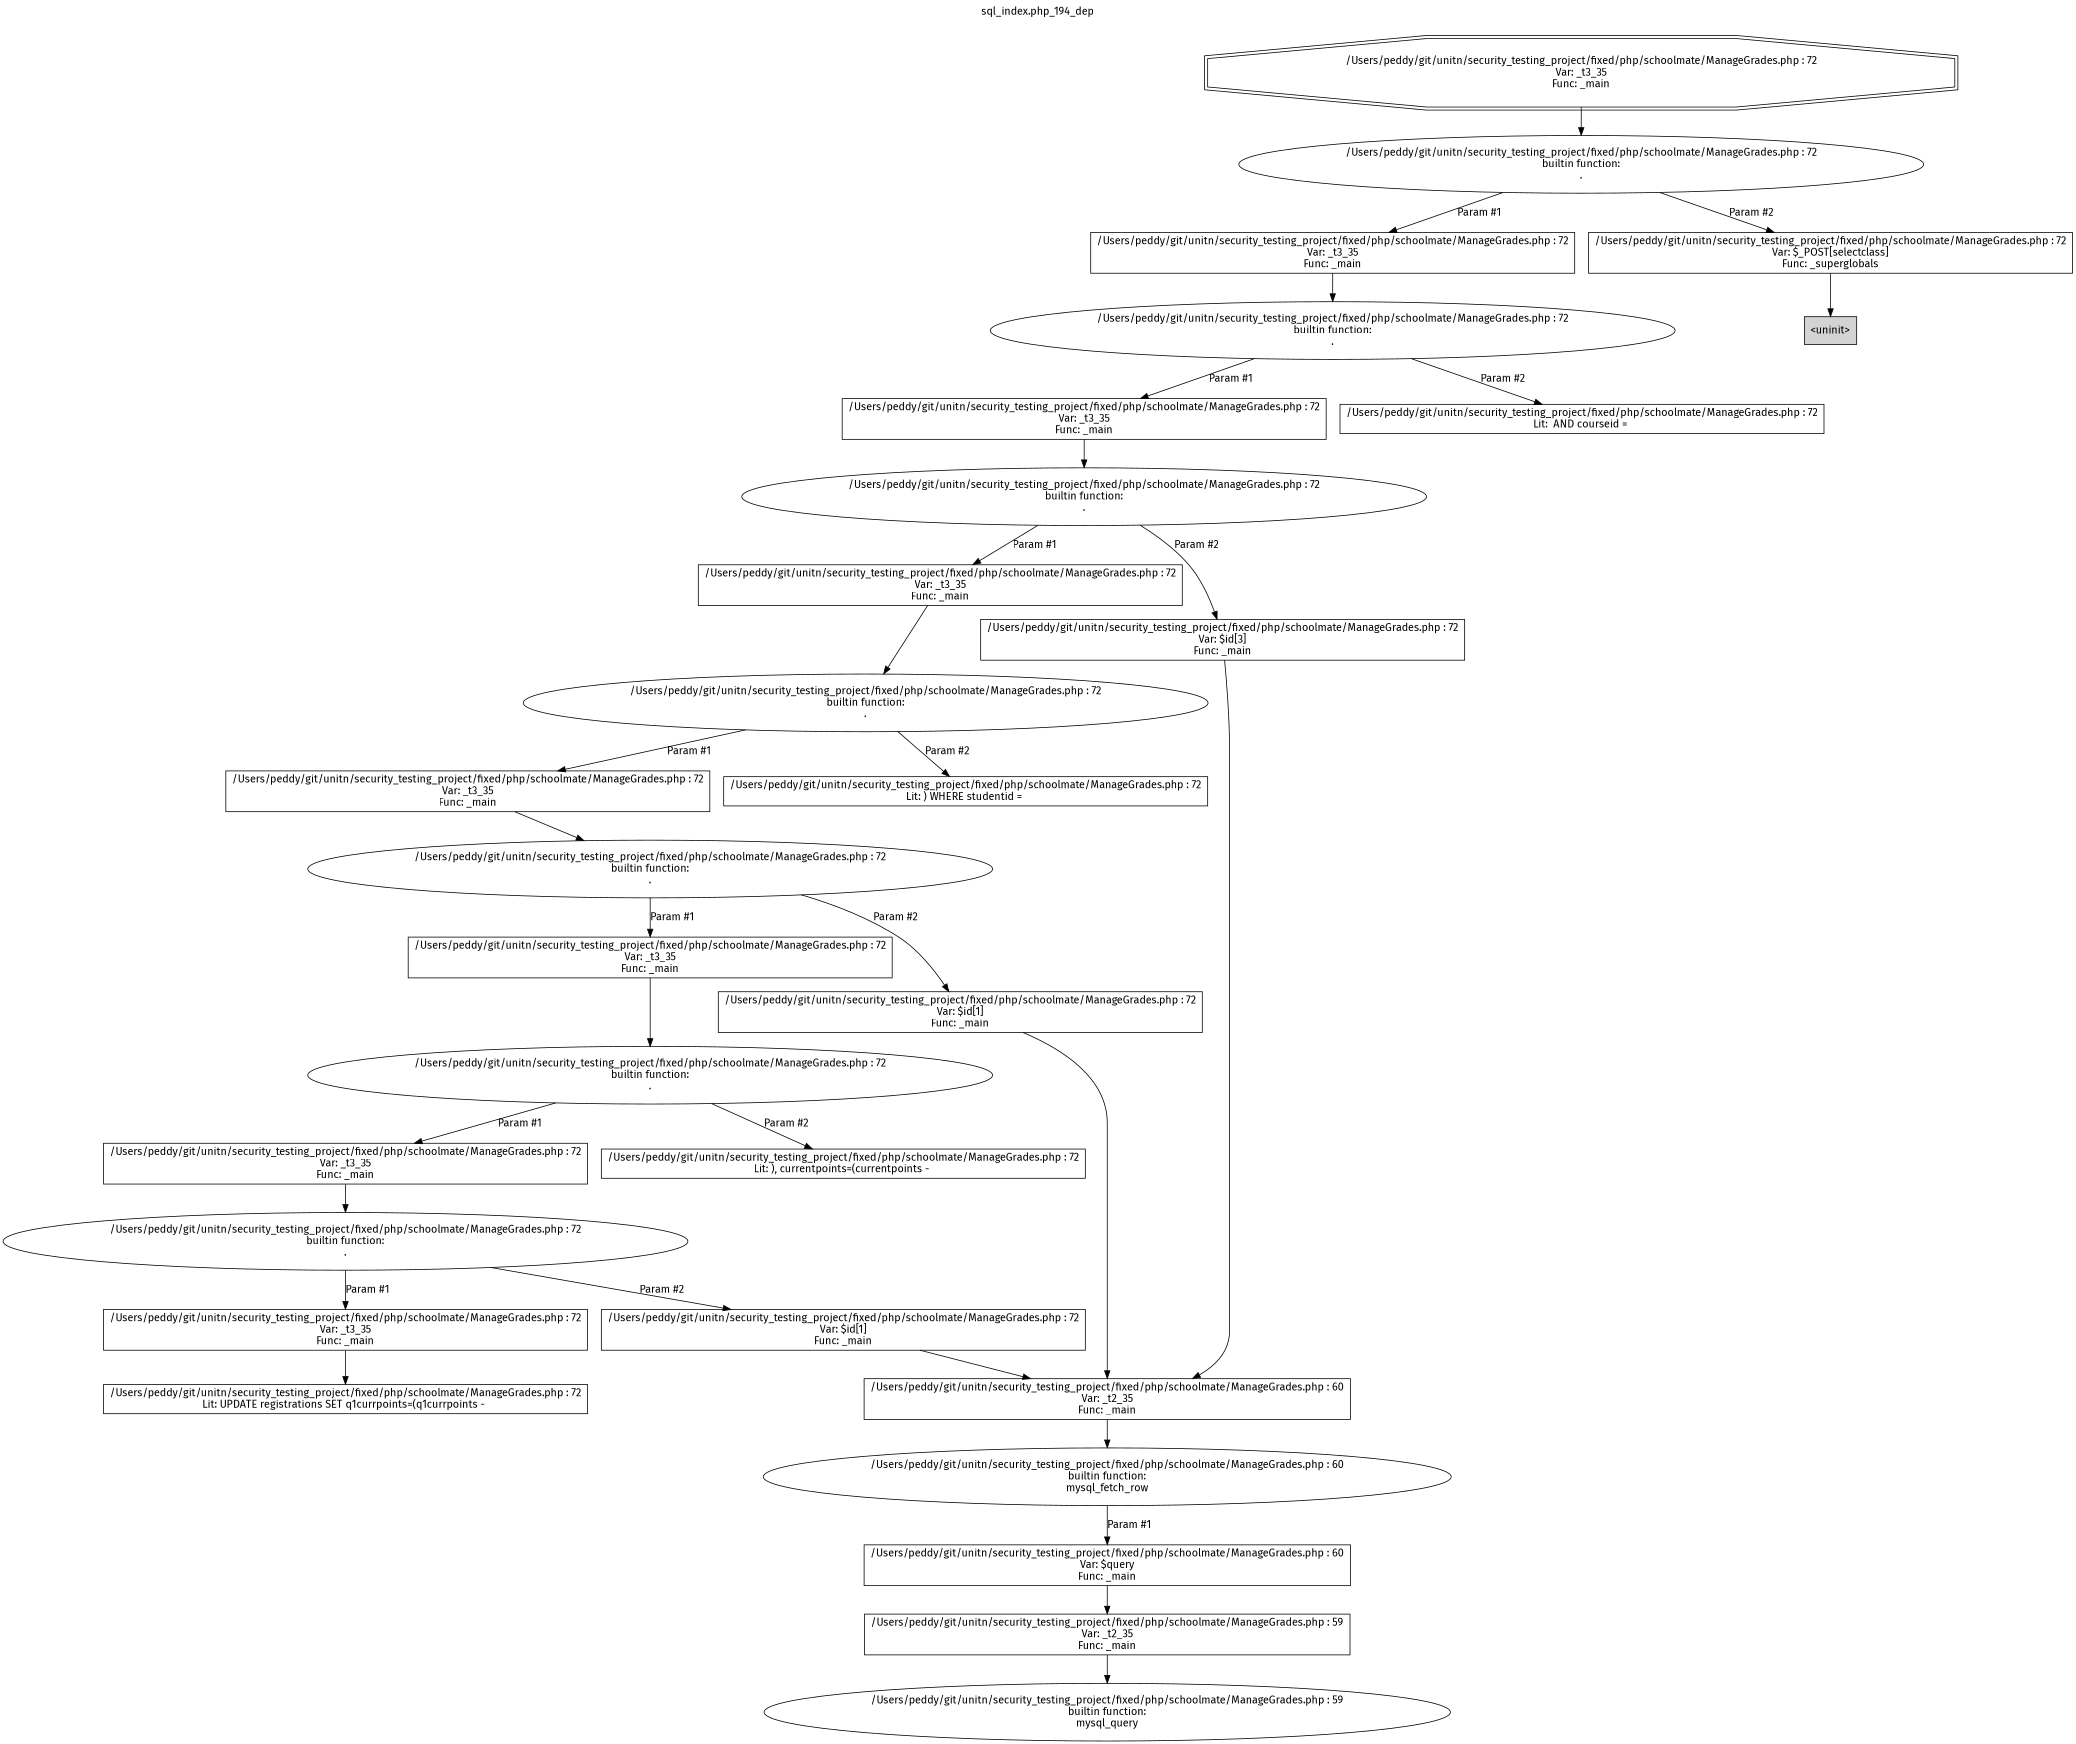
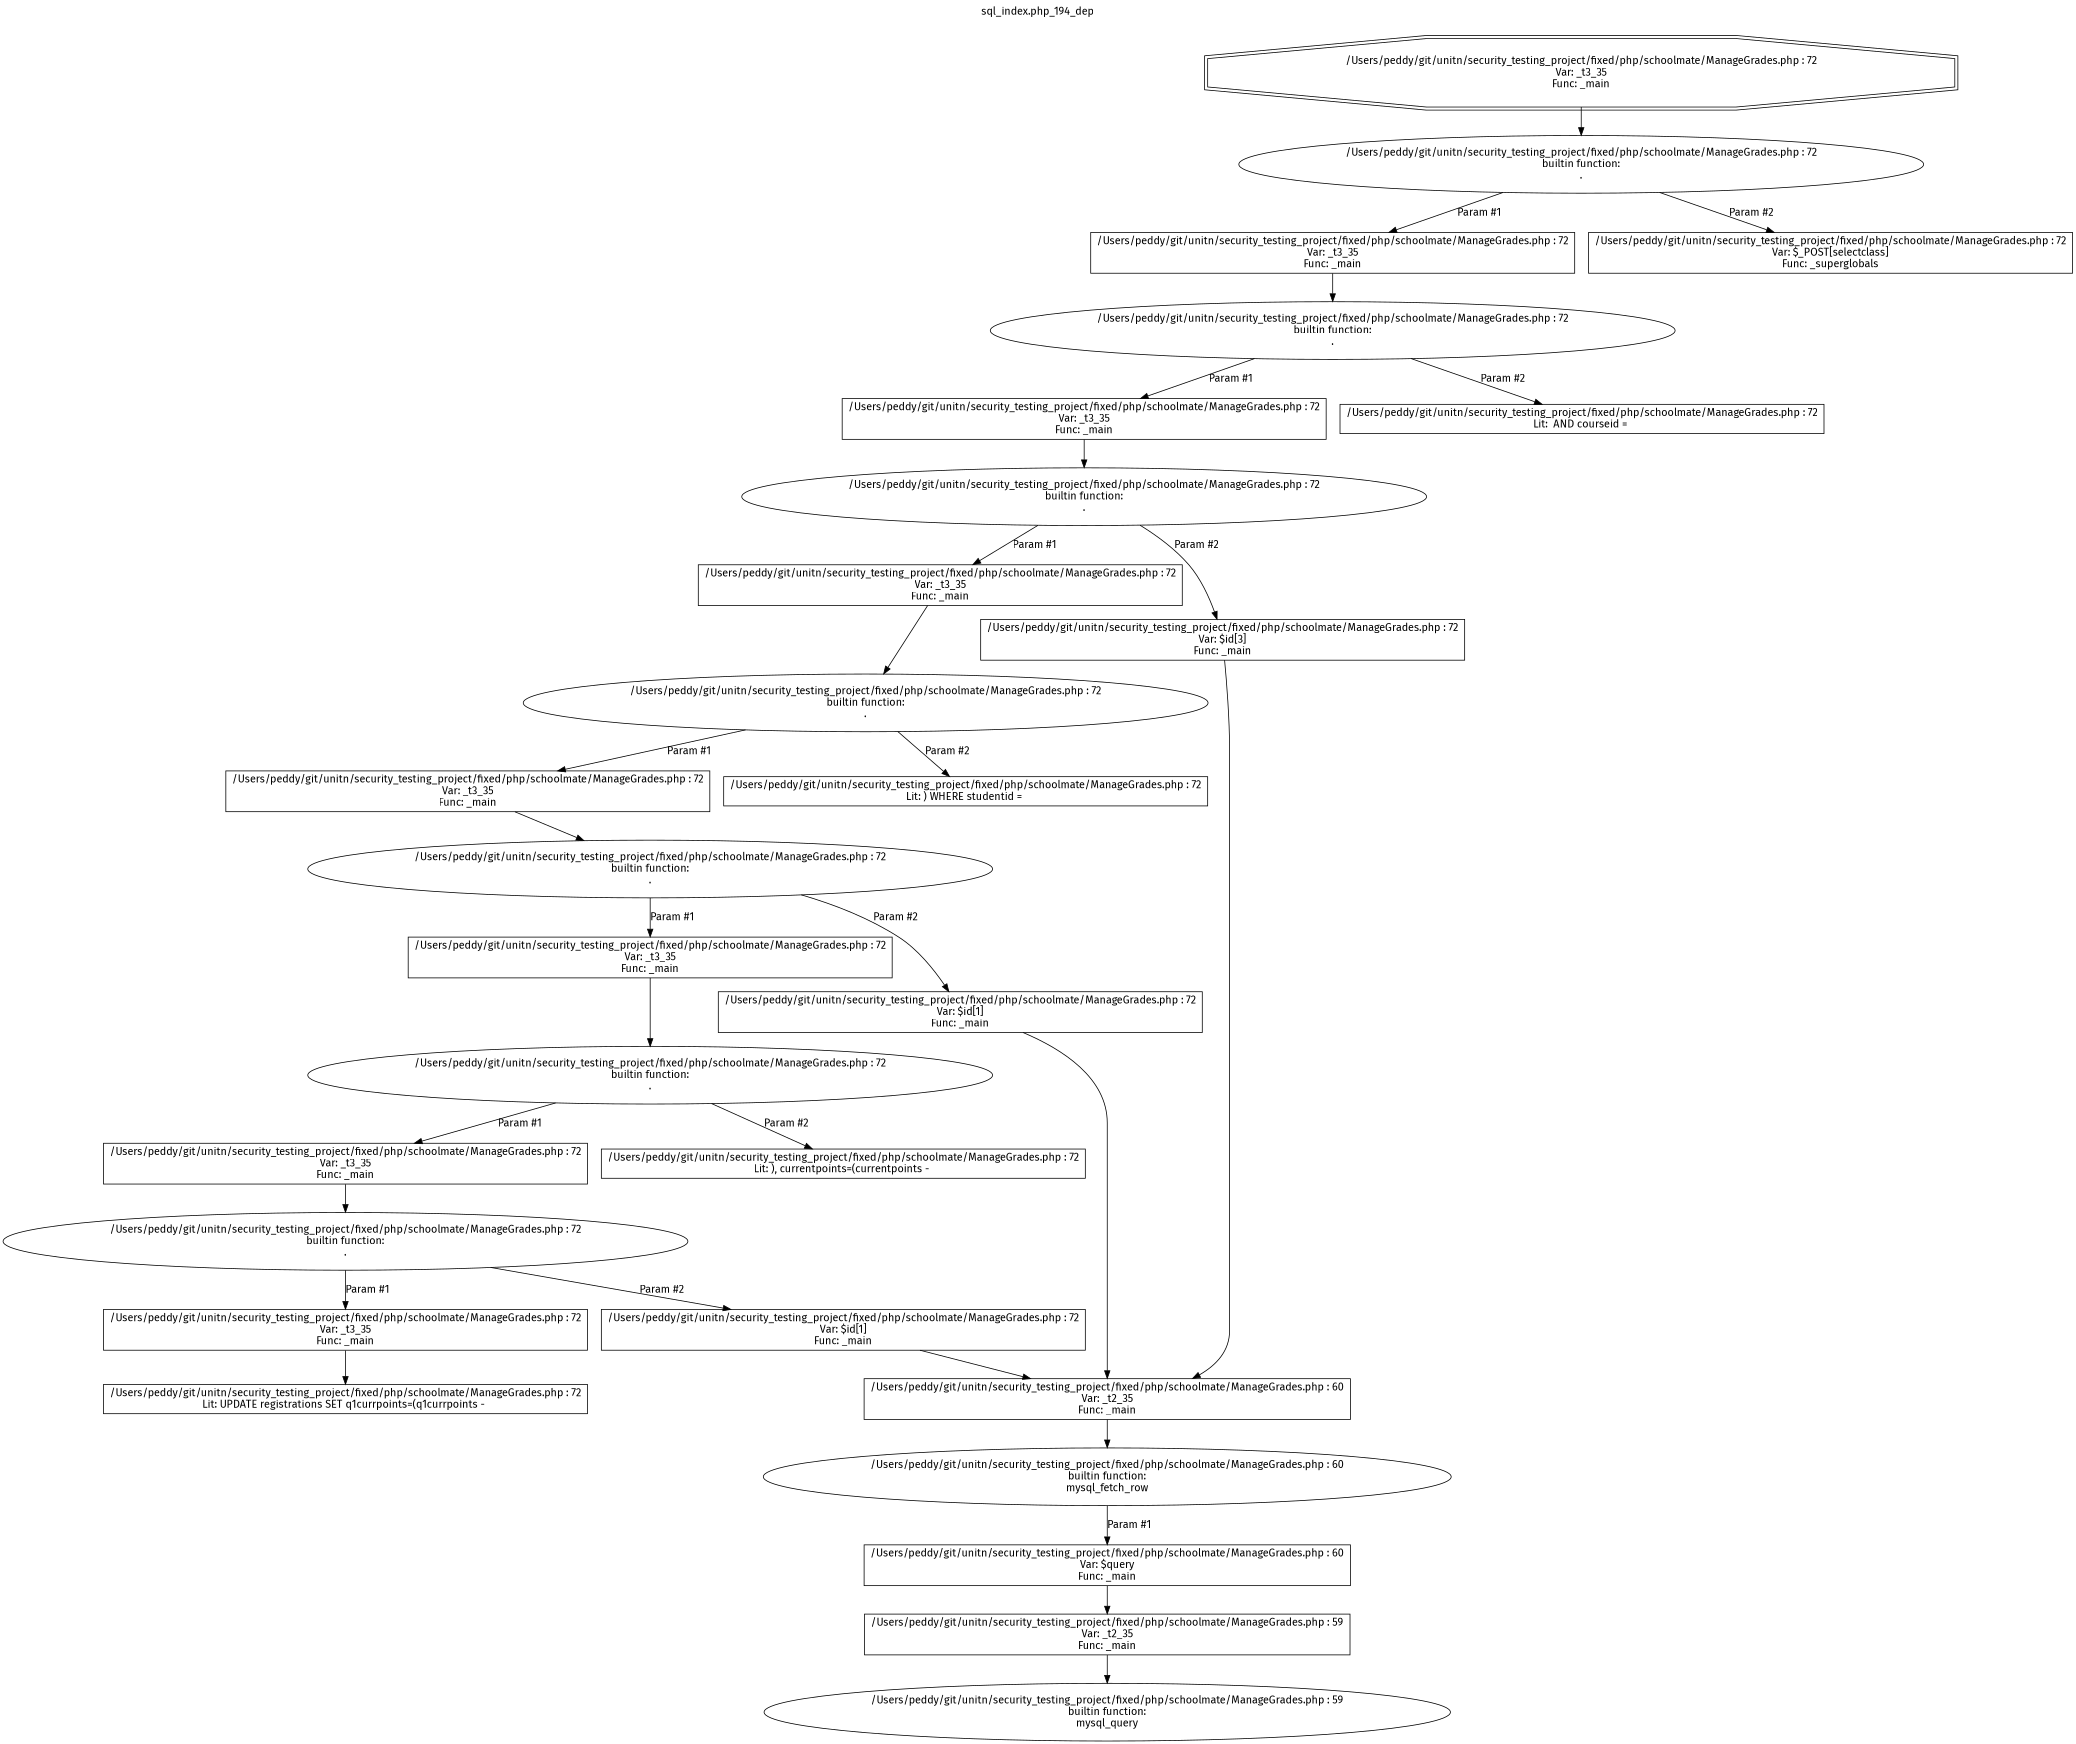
(1831, 331) -> none
